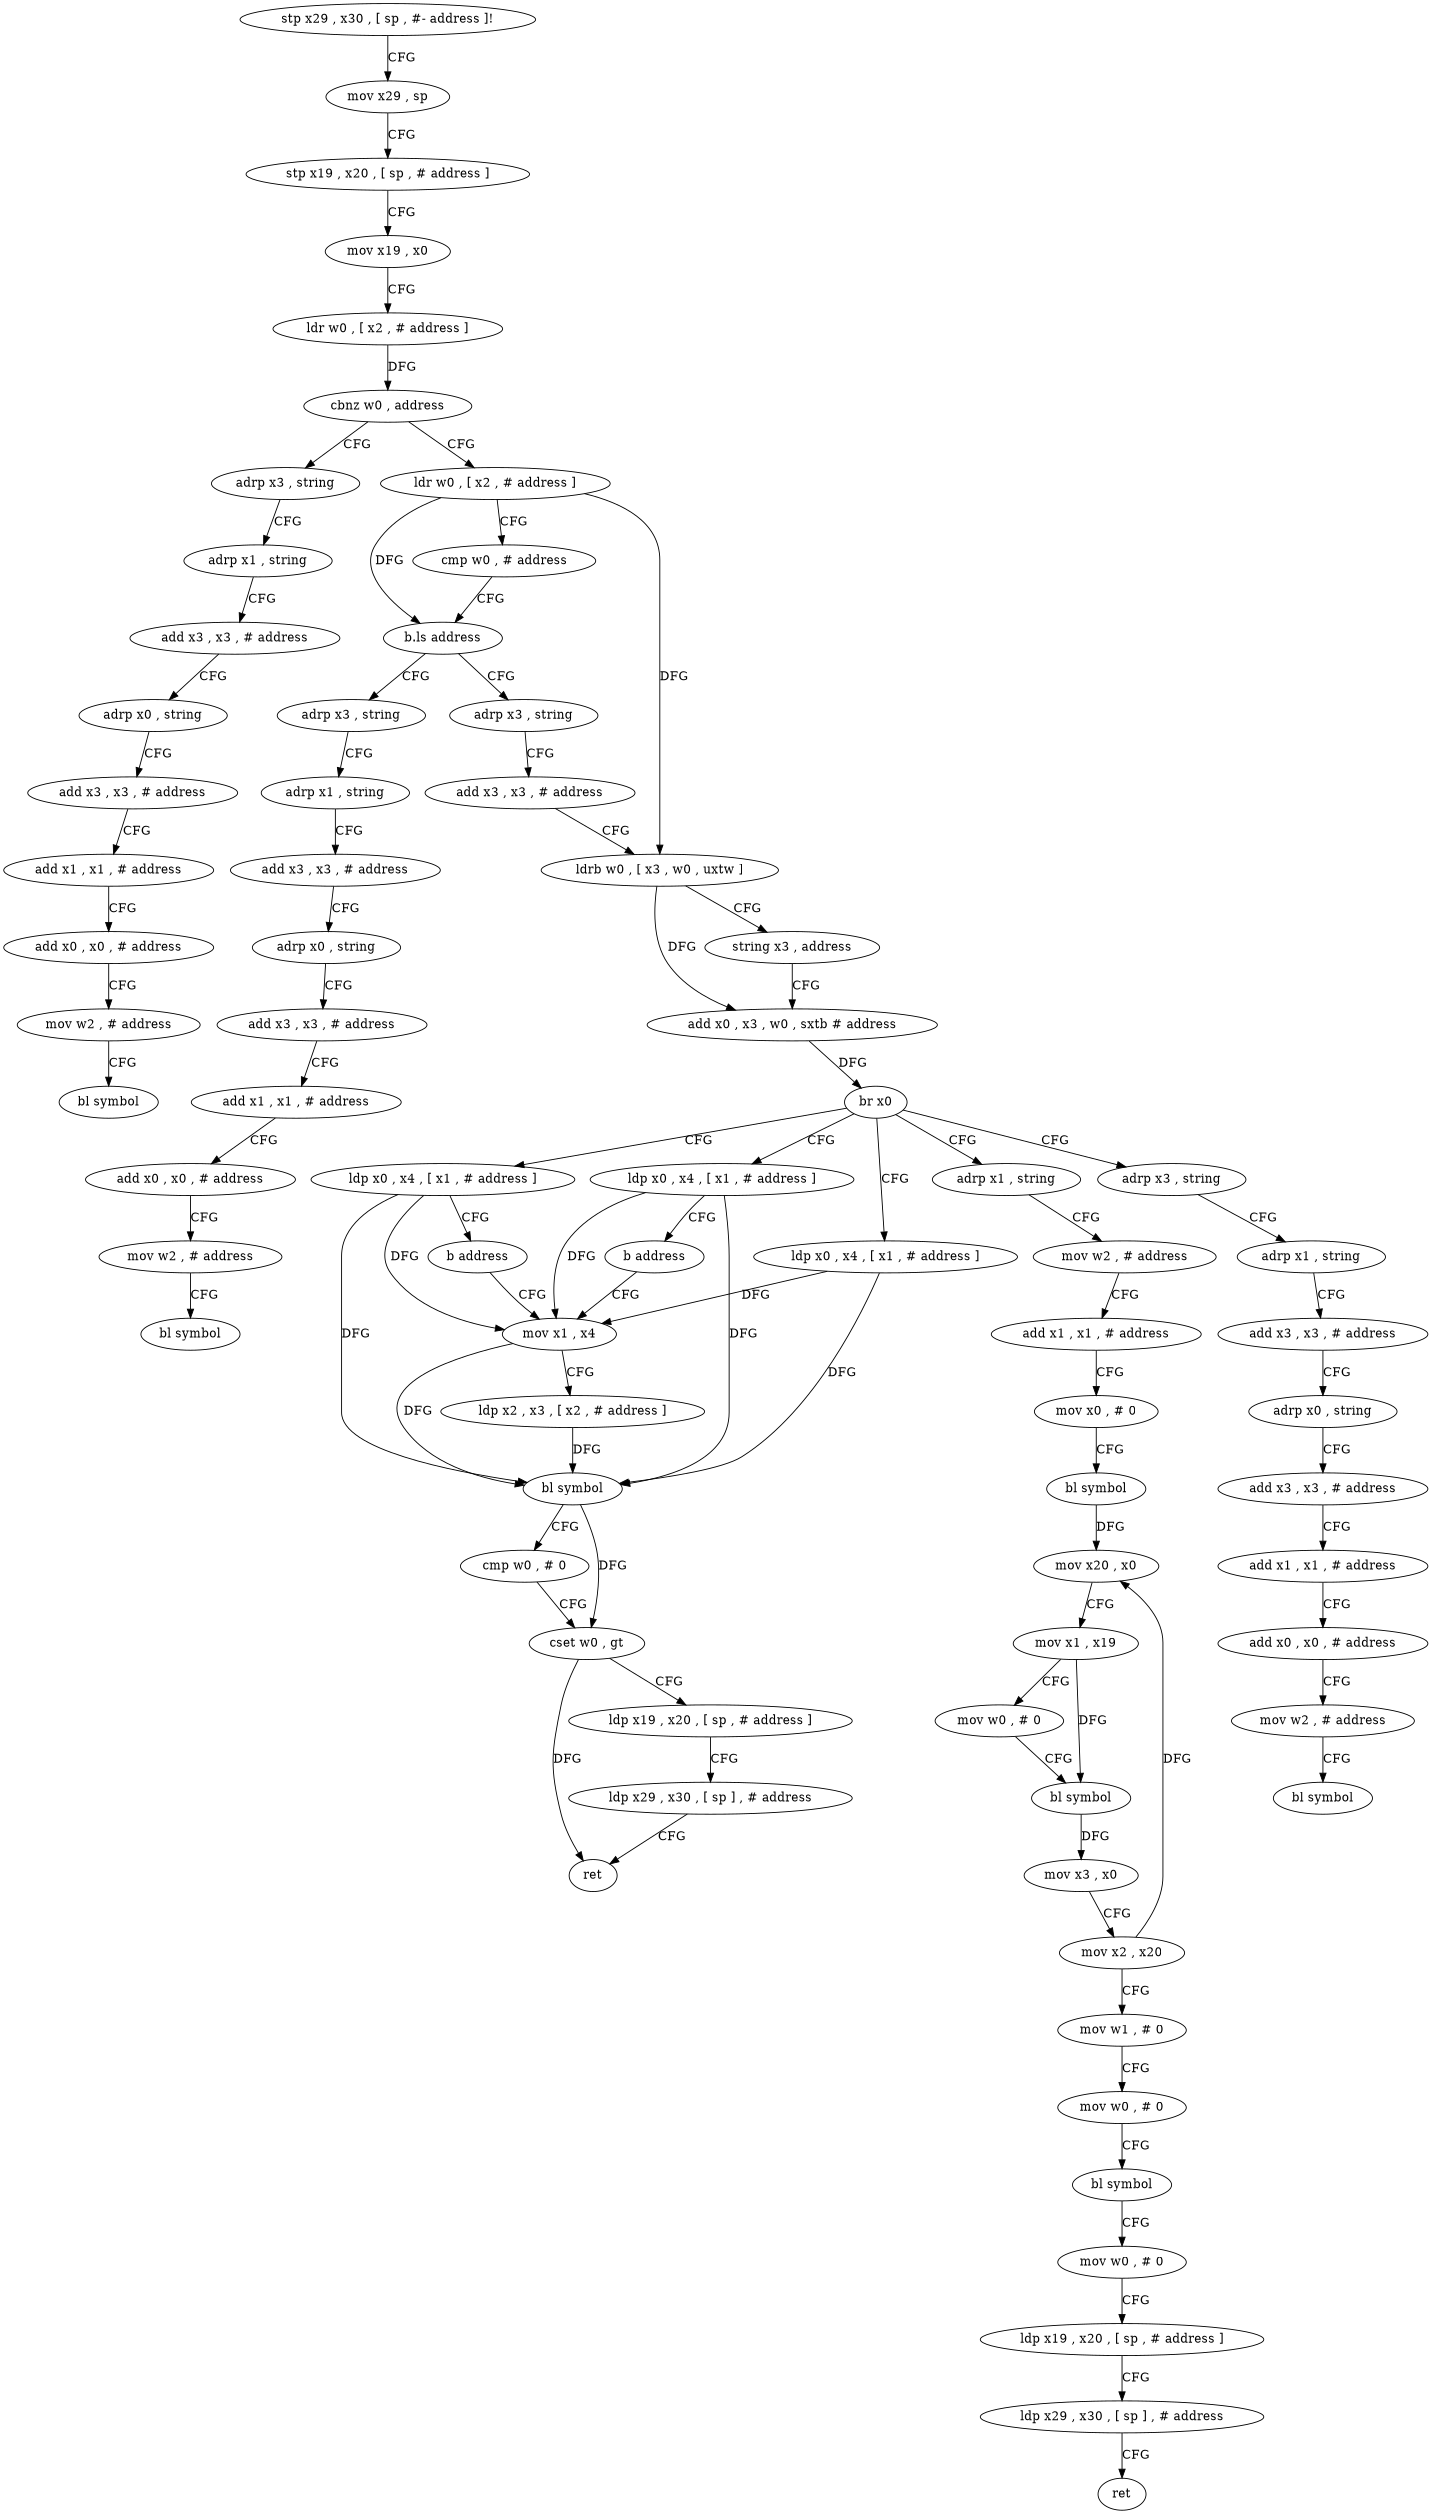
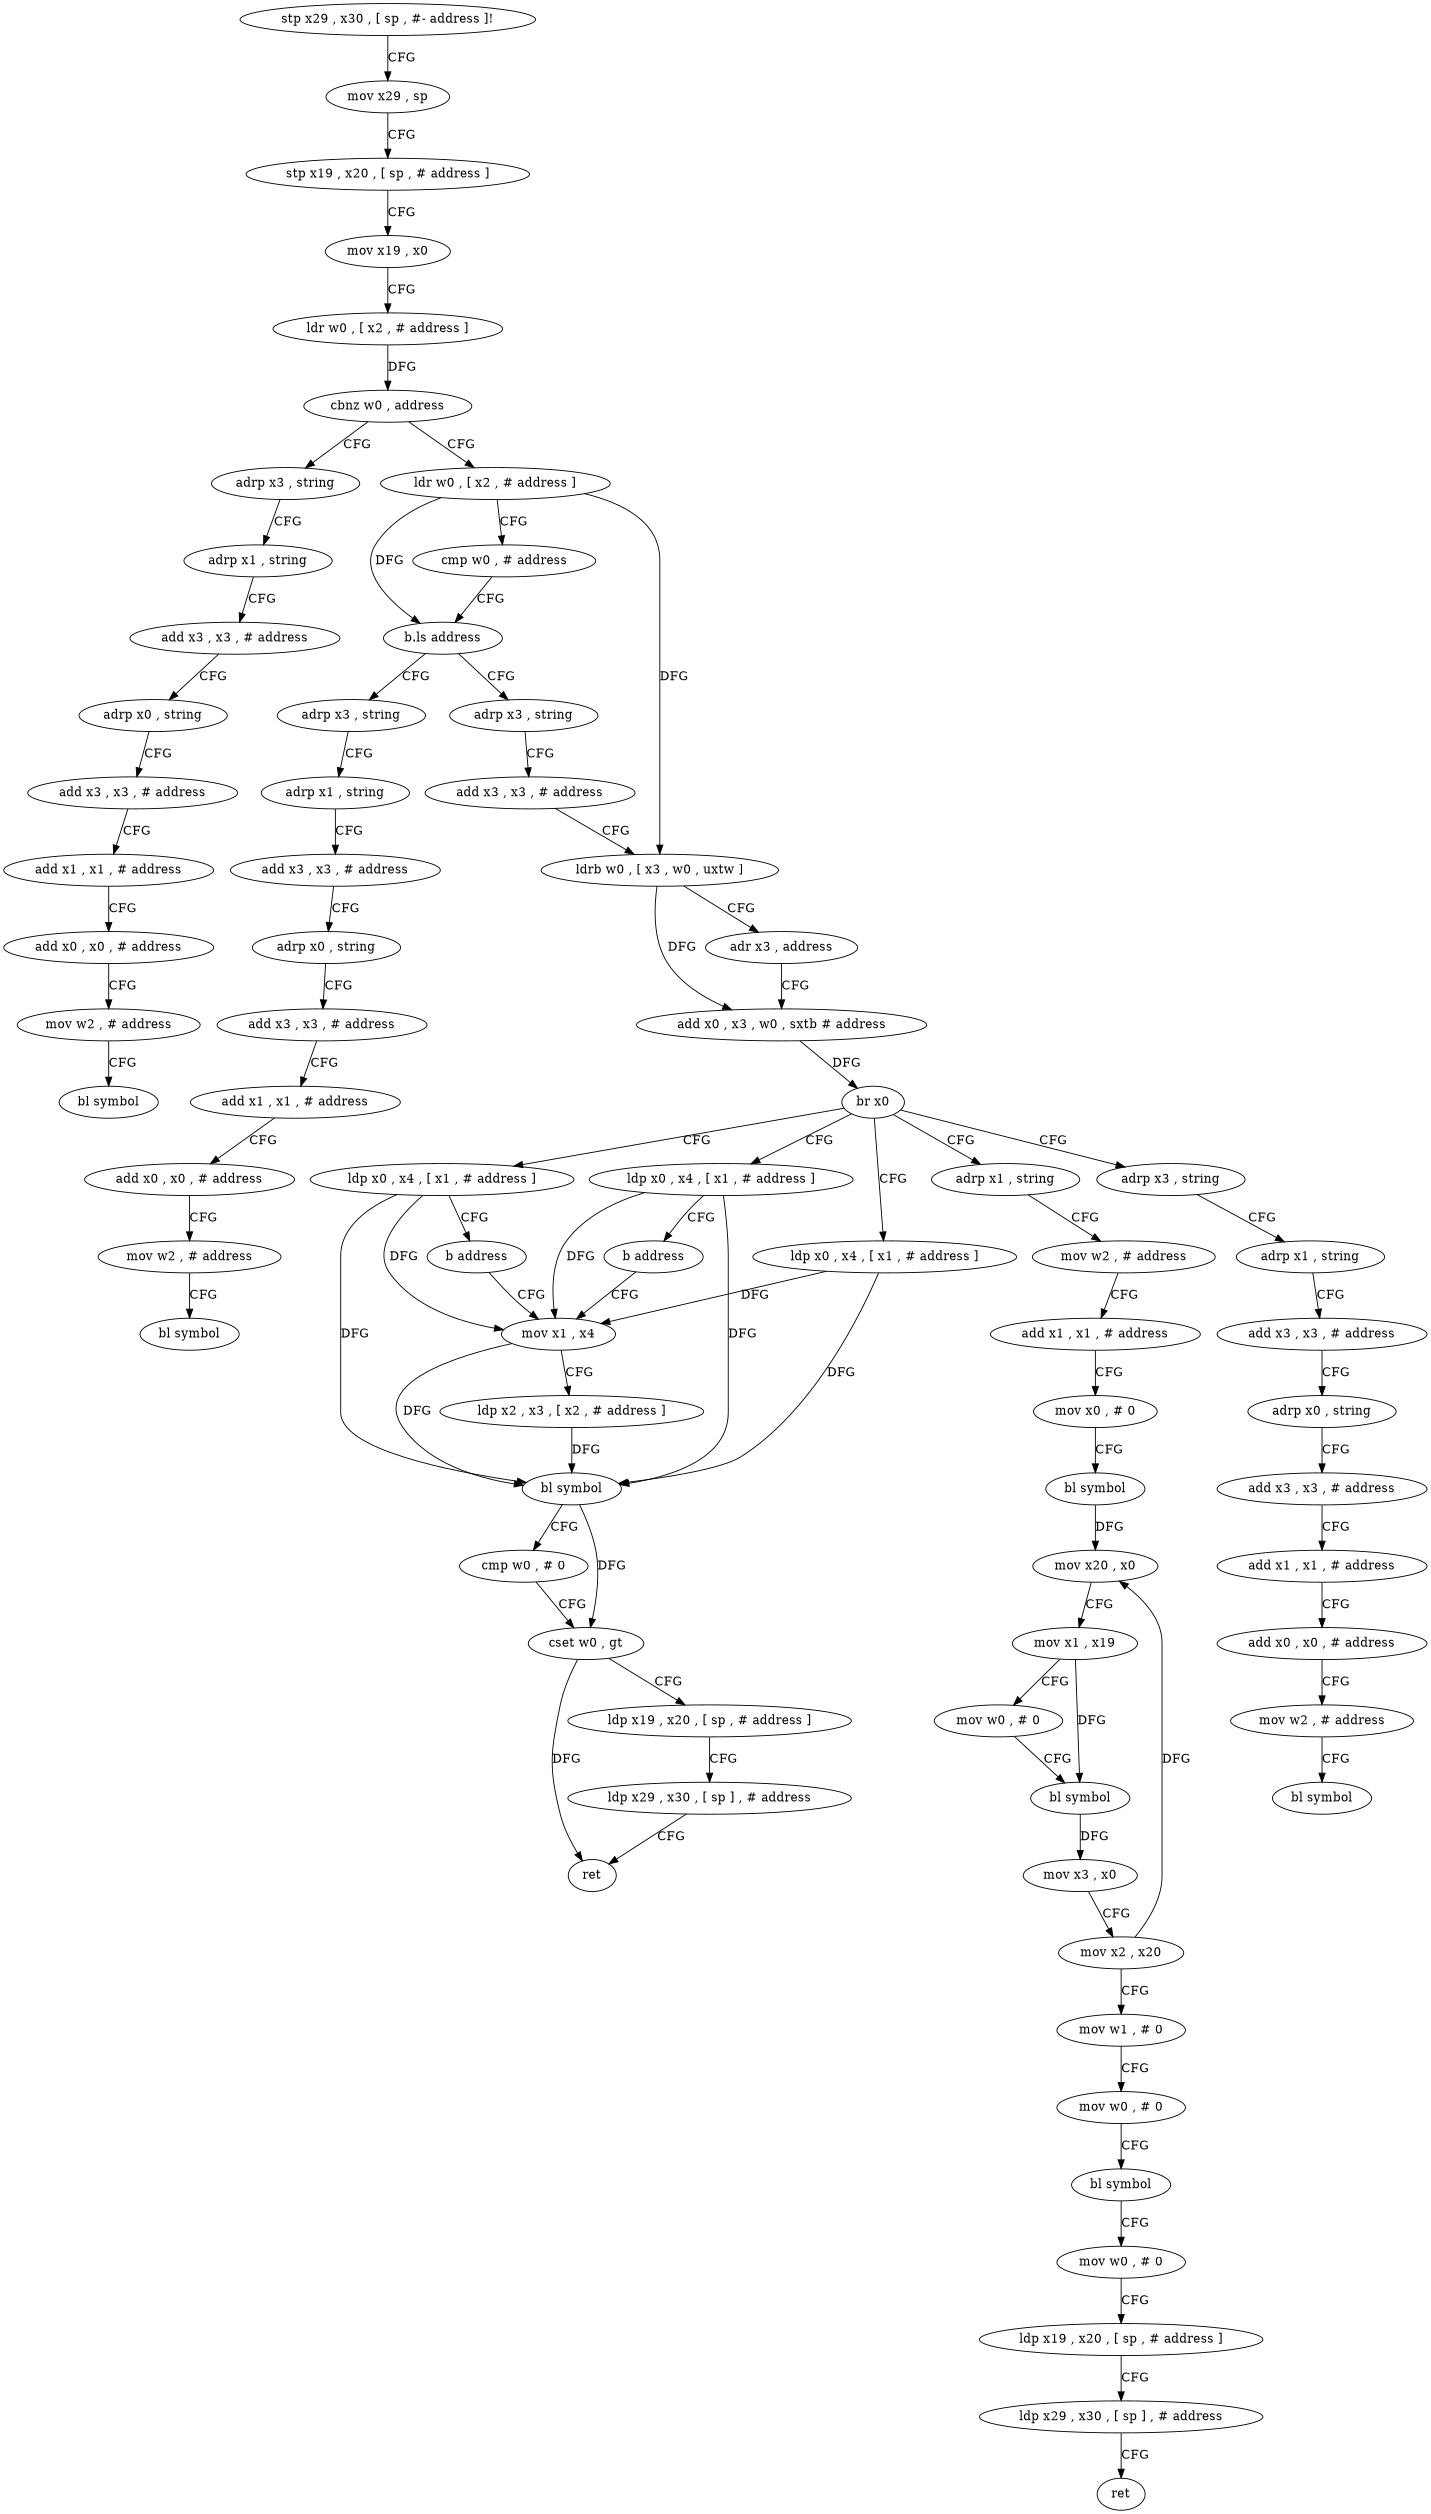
(792, 948) -> (782, 948)
